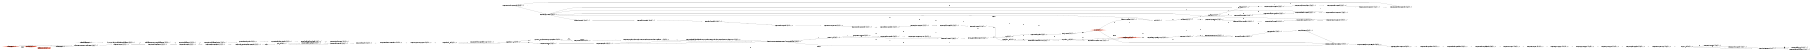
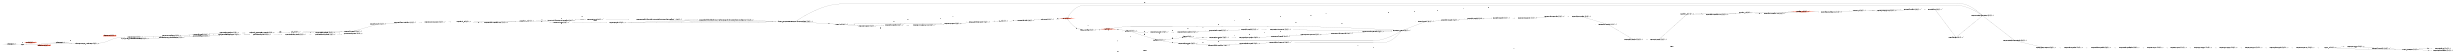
(1158, 20) -> (1108, 29)
(1114, 35) -> (1437, 10)
none -> (110, 36)
(1087, 37) -> (1403, 12)
(86, 43) -> none
(11, 47) -> (11, 44)
